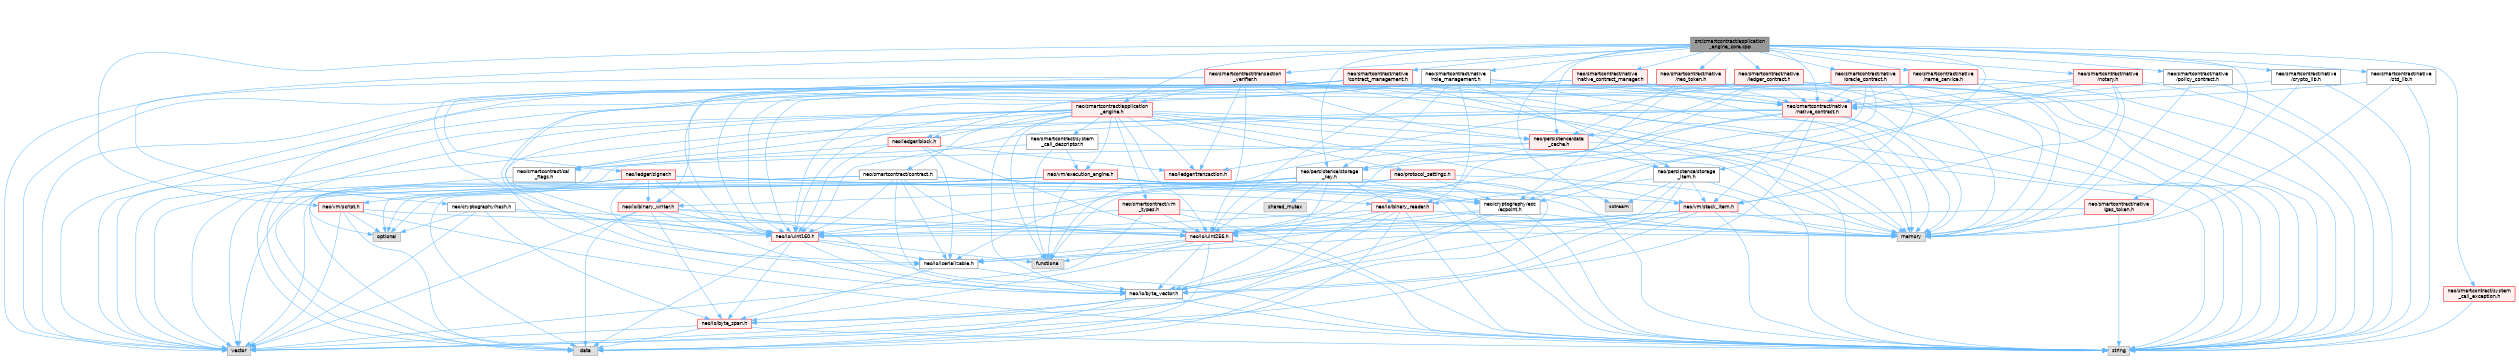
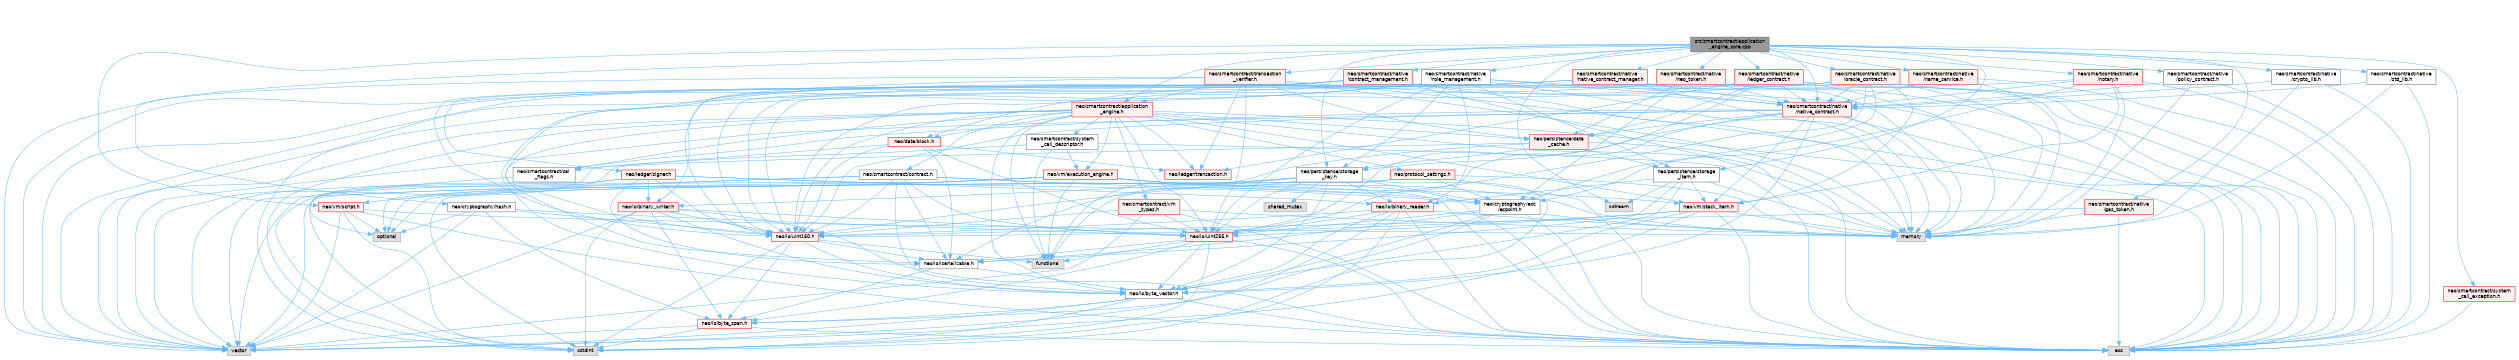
(1571, 68) -> (1707, 121)
(914, 142) -> (914, 142)
(586, 351) -> (586, 351)
(2119, 351) -> (2119, 351)
